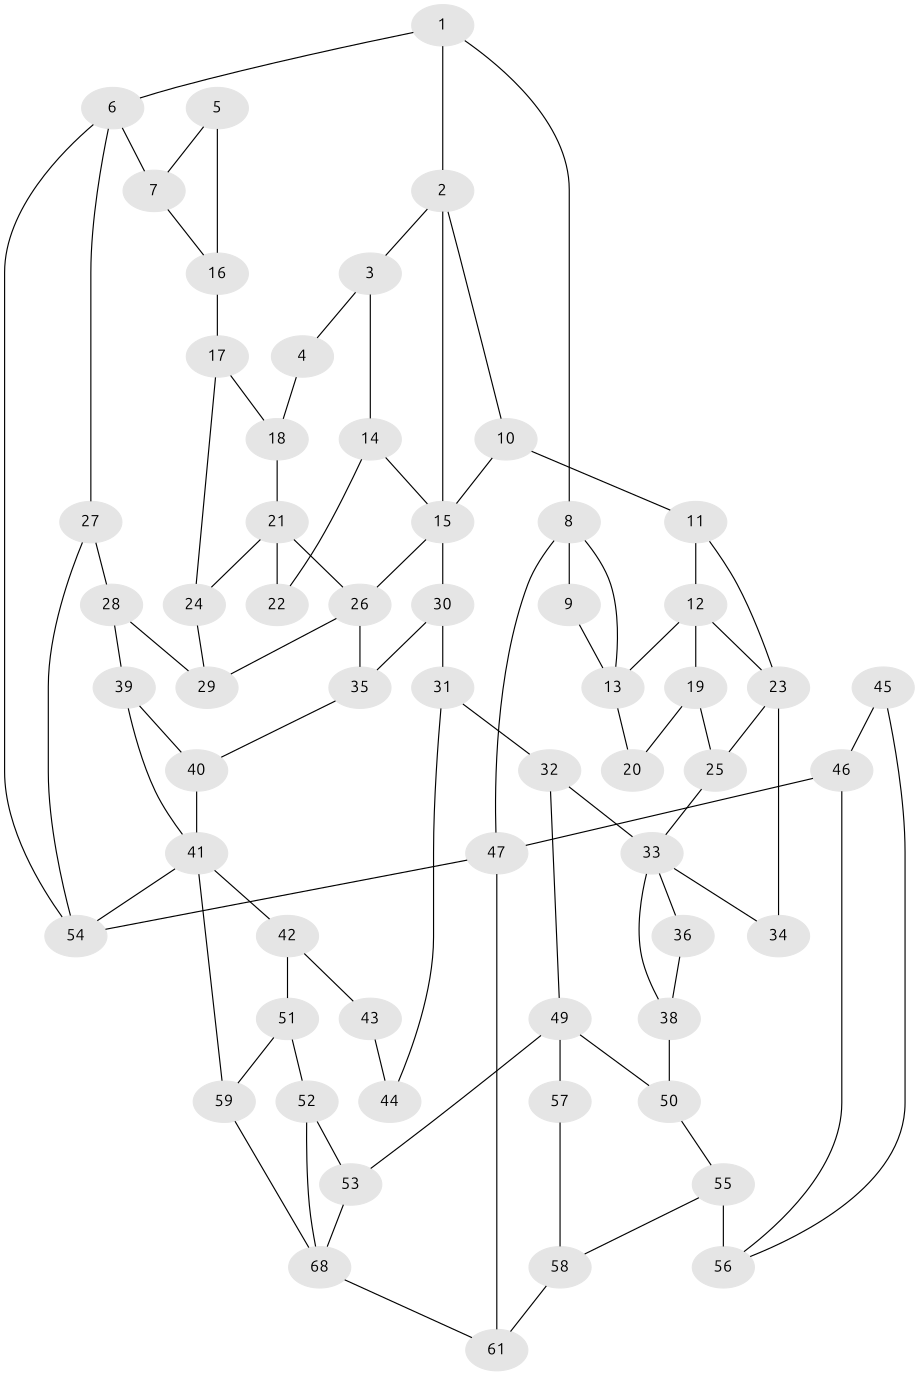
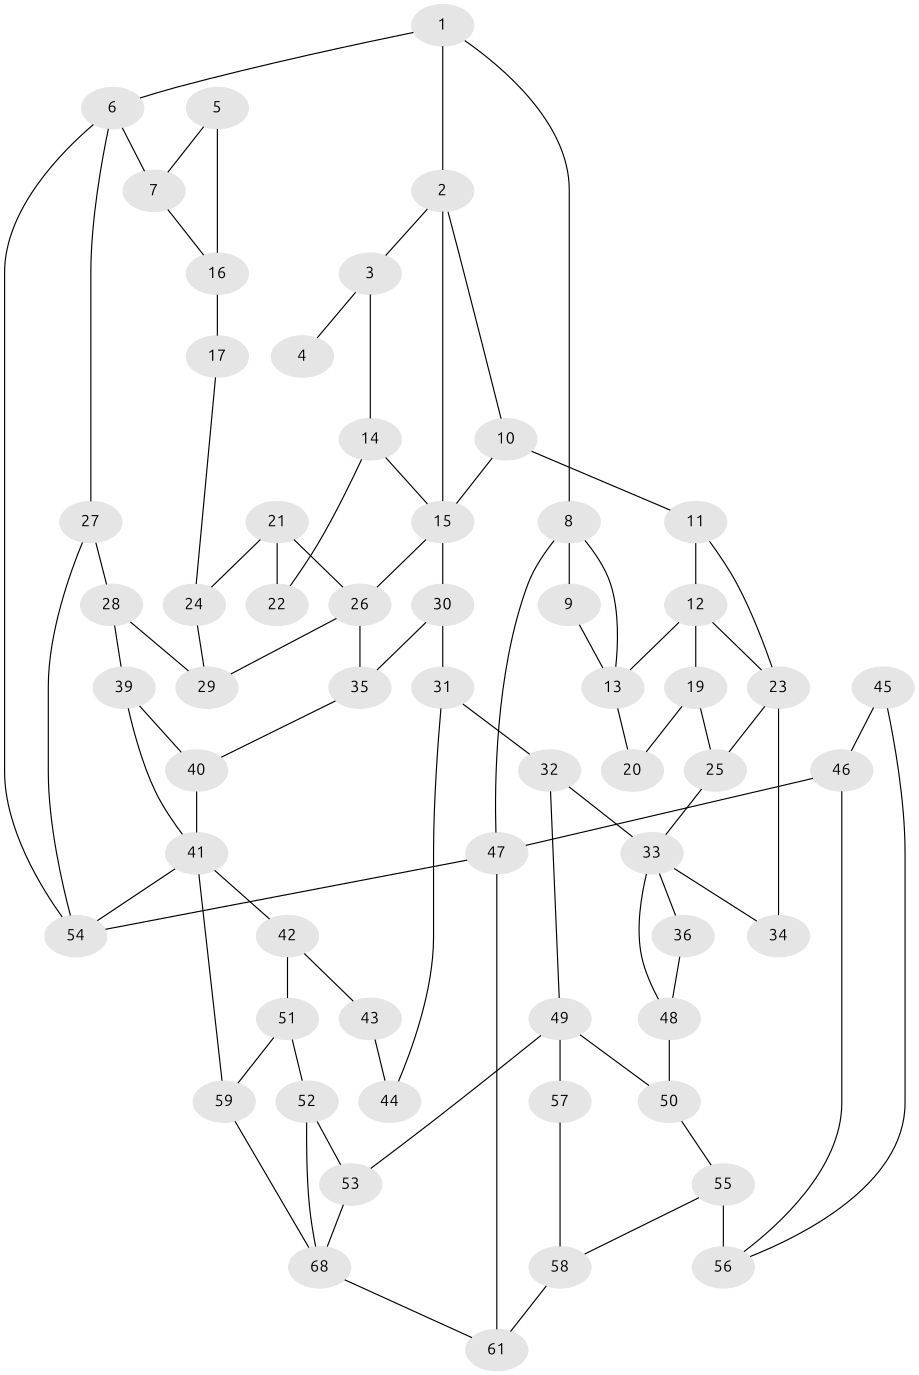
(277, 439) -> none
(669, 1019) -> (669, 1019)
